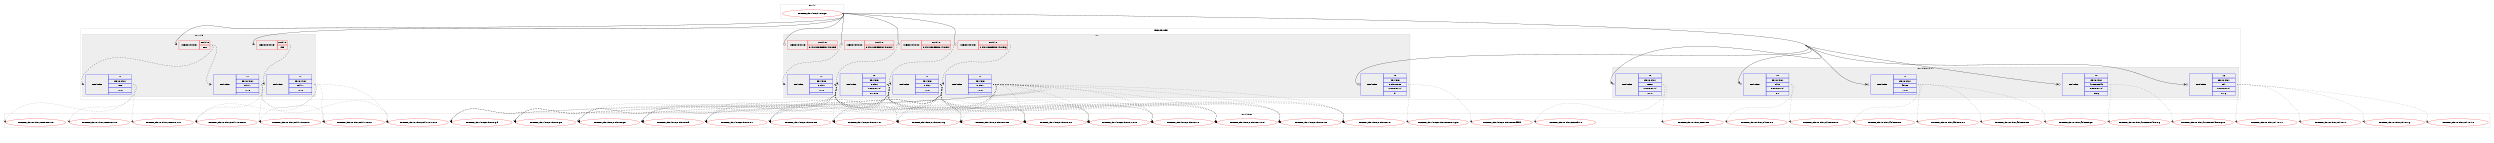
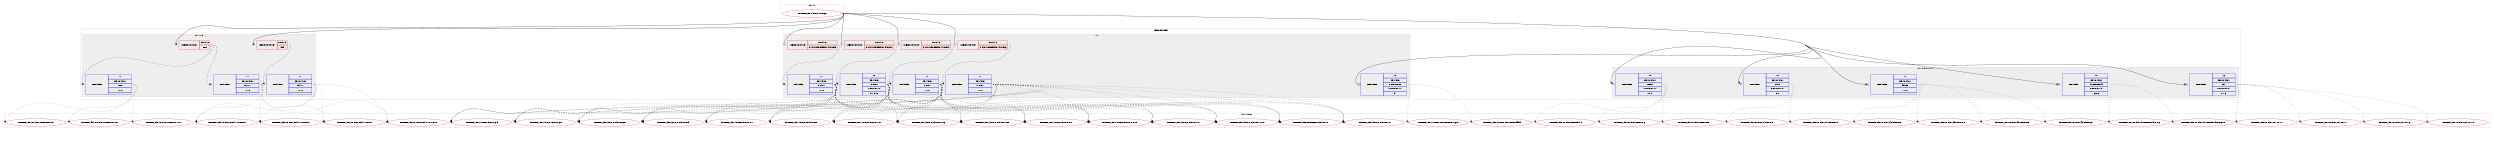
(100, 123) -> (100, 123)
(1311, 123) -> (1311, 123)
none -> (1630, 123)
